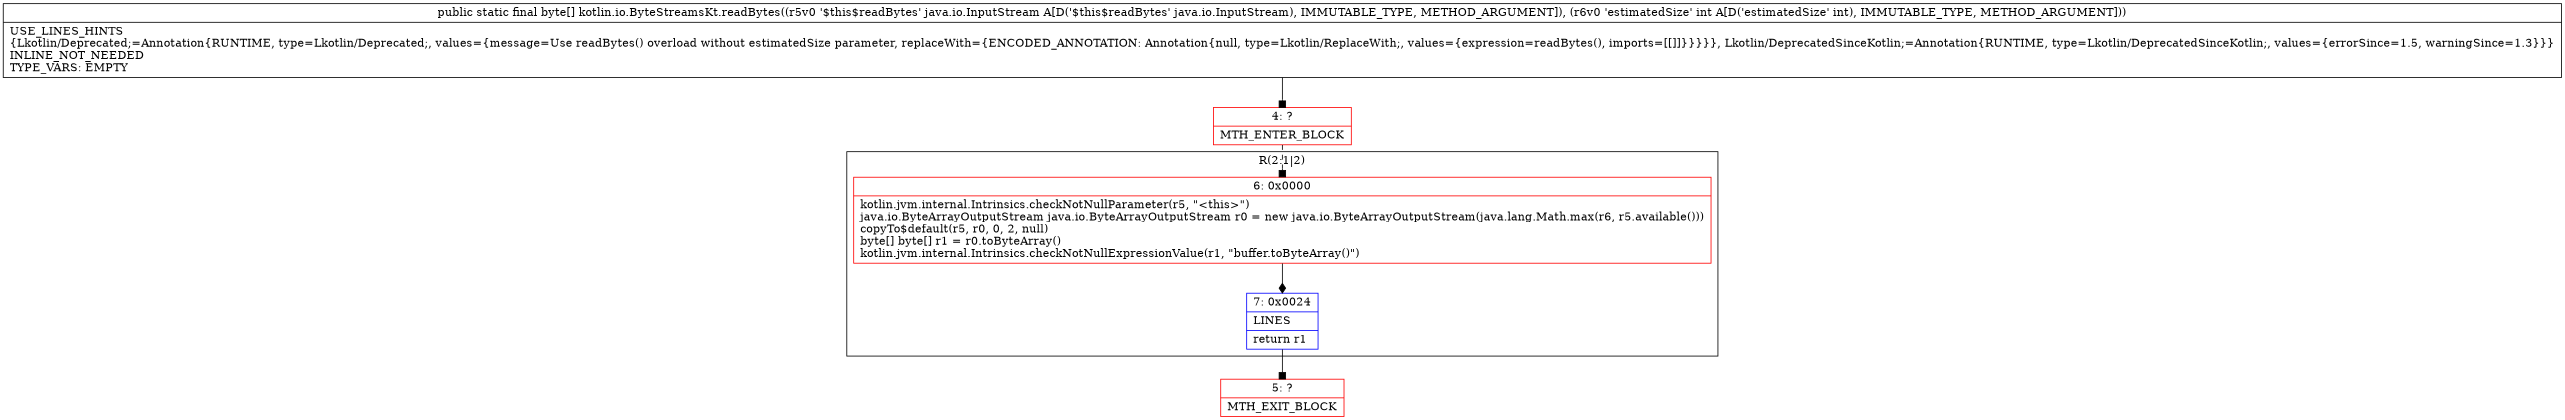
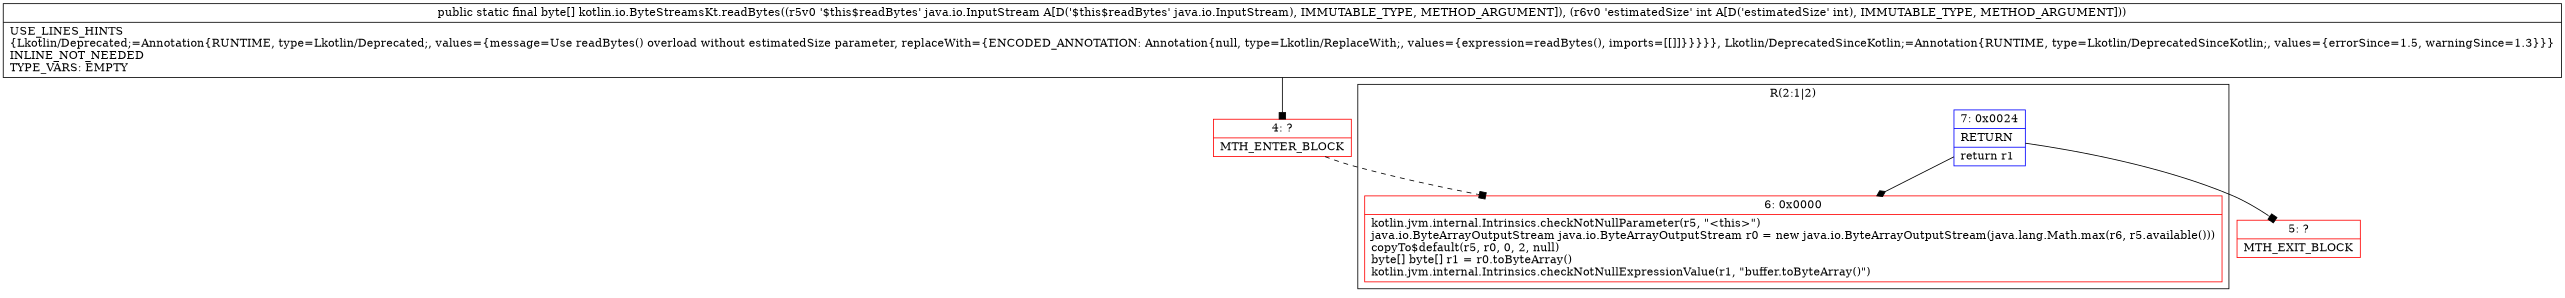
(1282, 273) -> (1920, 174)
(1272, 321) -> (1987, 137)
